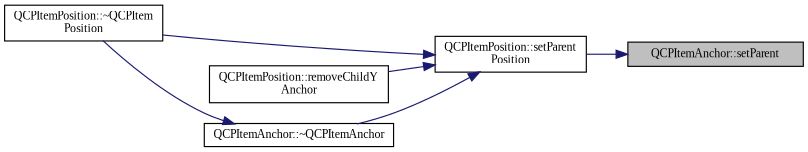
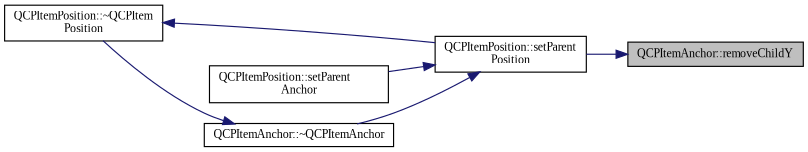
(293, 46) -> (305, 31)
(716, 54) -> (716, 54)
(299, 84) -> (299, 84)
